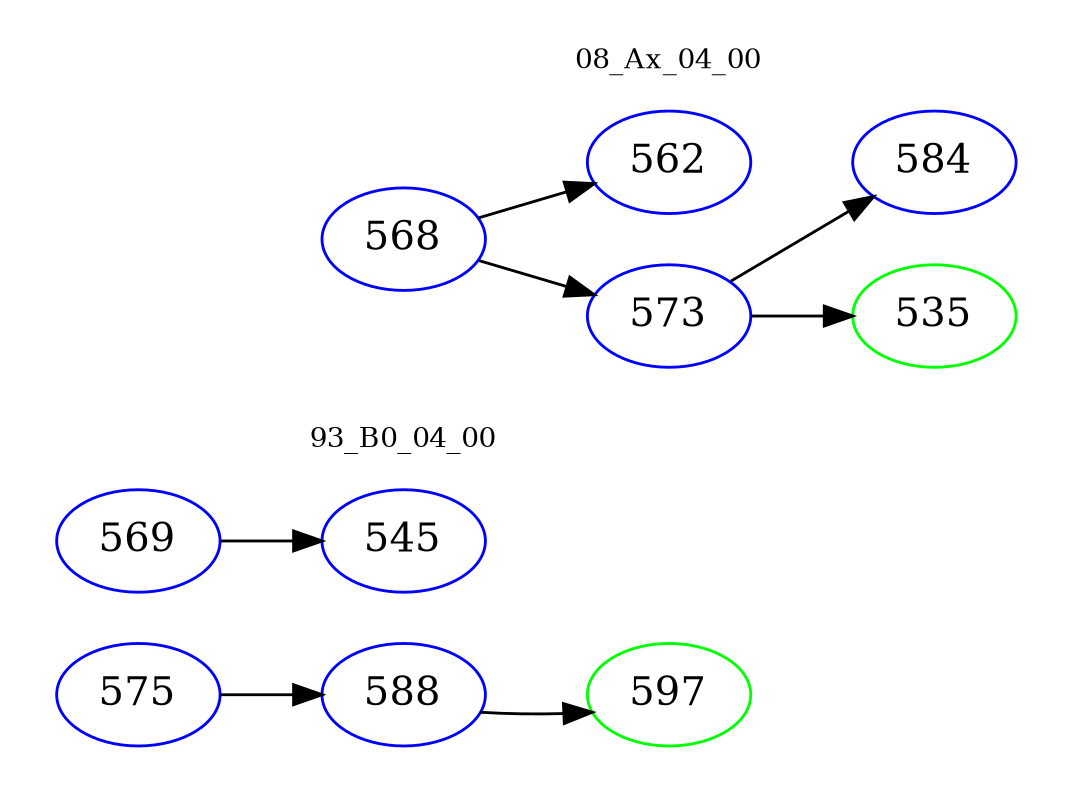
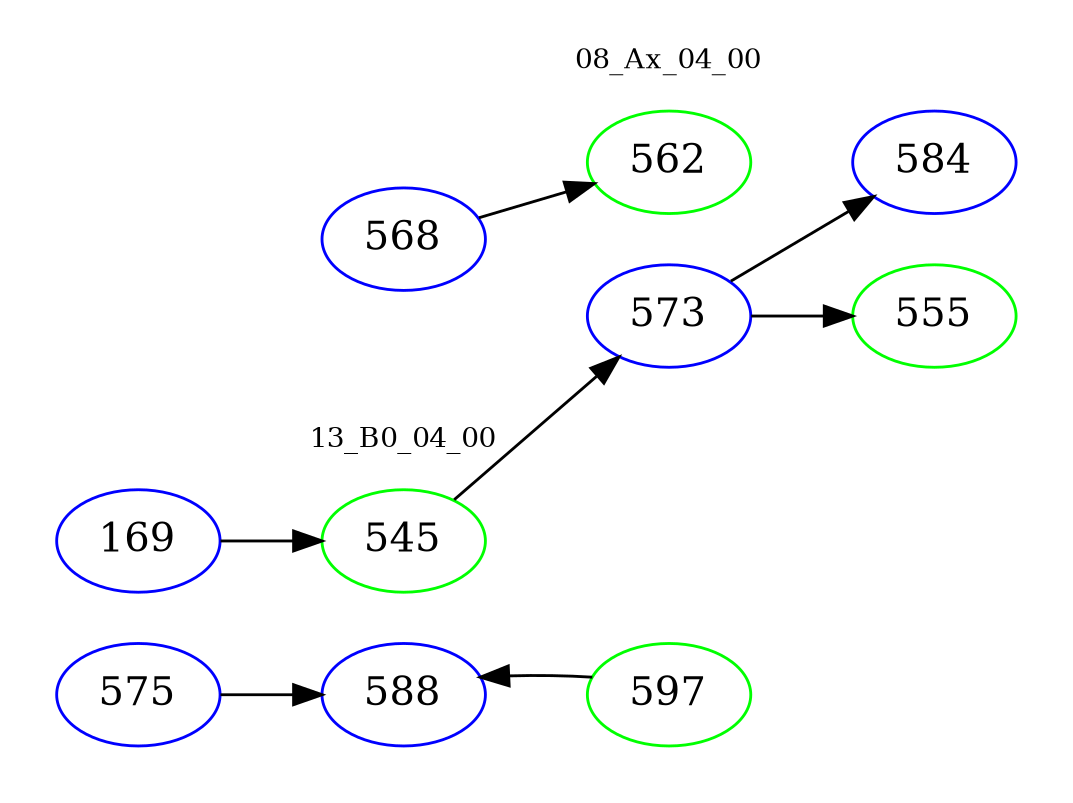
(669, 162) -> (669, 162)
(523, 273) -> (525, 438)
(934, 316) -> (934, 316)
(404, 440) -> (404, 440)
(138, 541) -> (138, 541)
(404, 541) -> (404, 541)
(522, 714) -> (551, 676)
